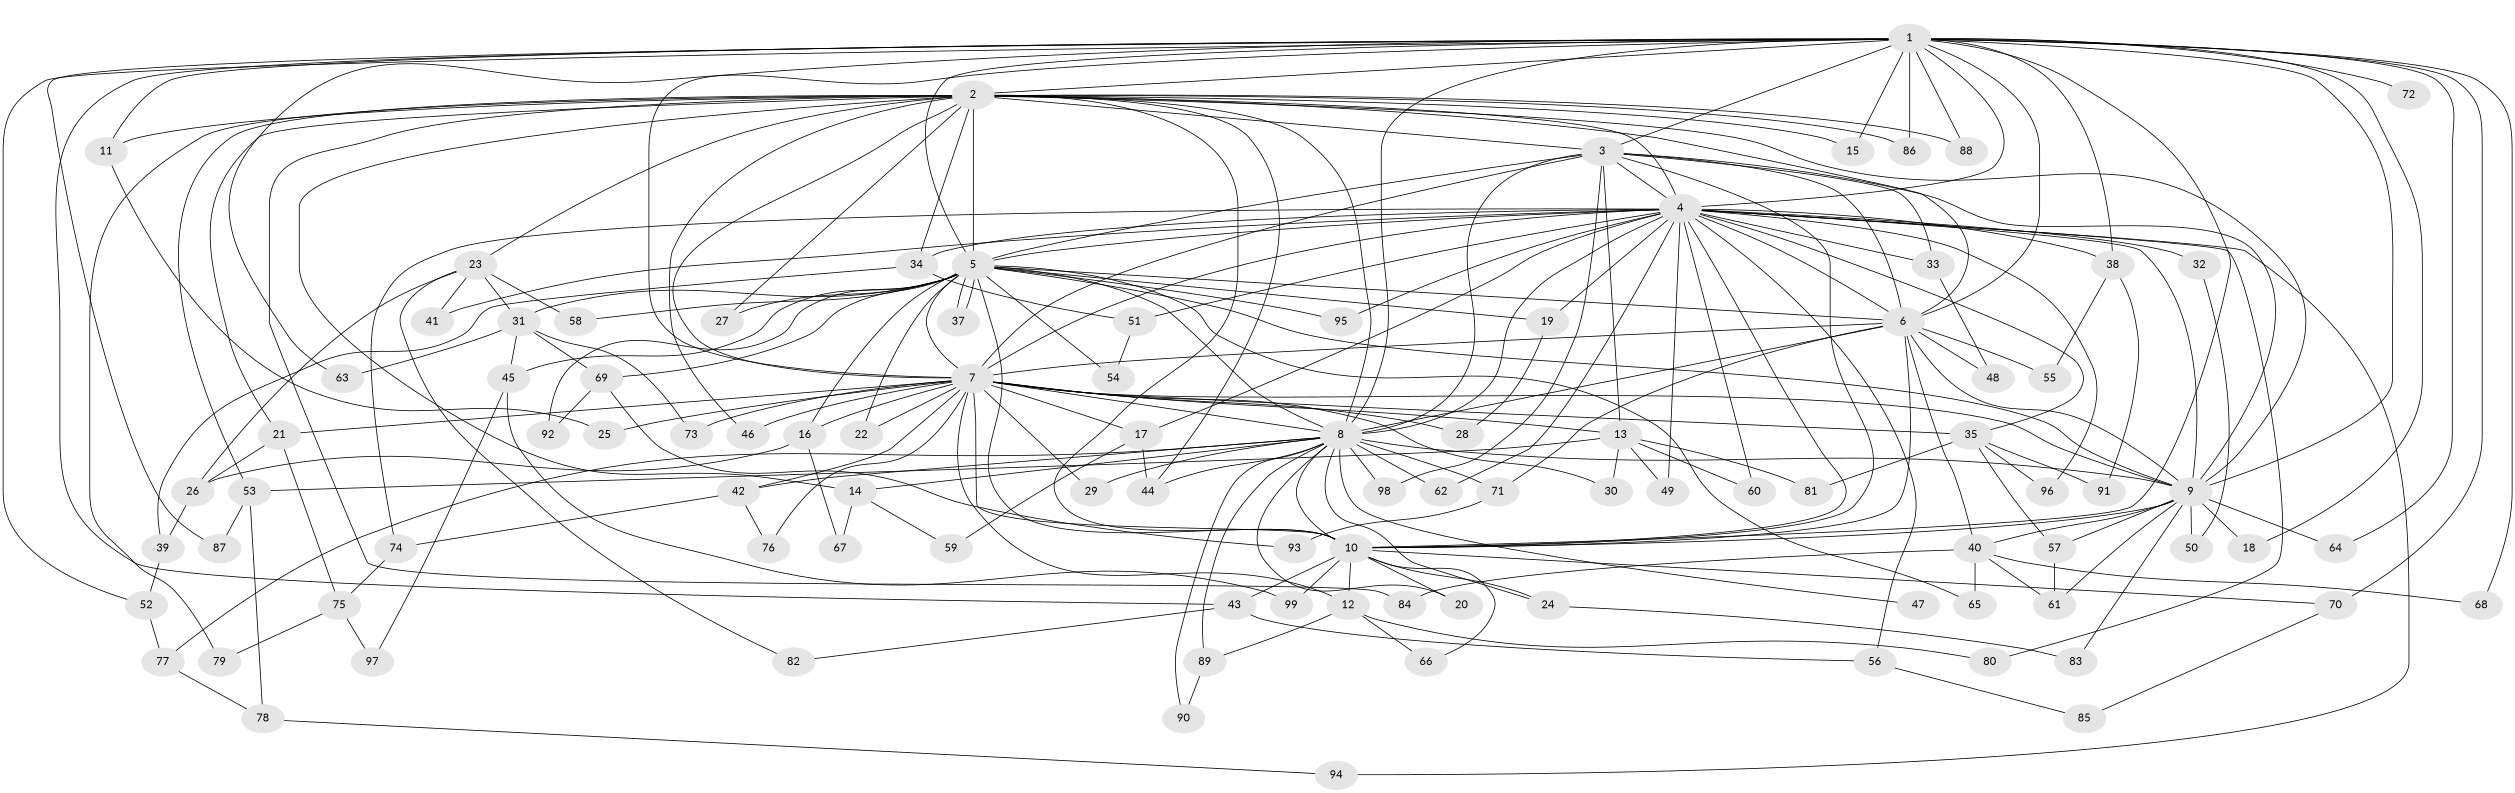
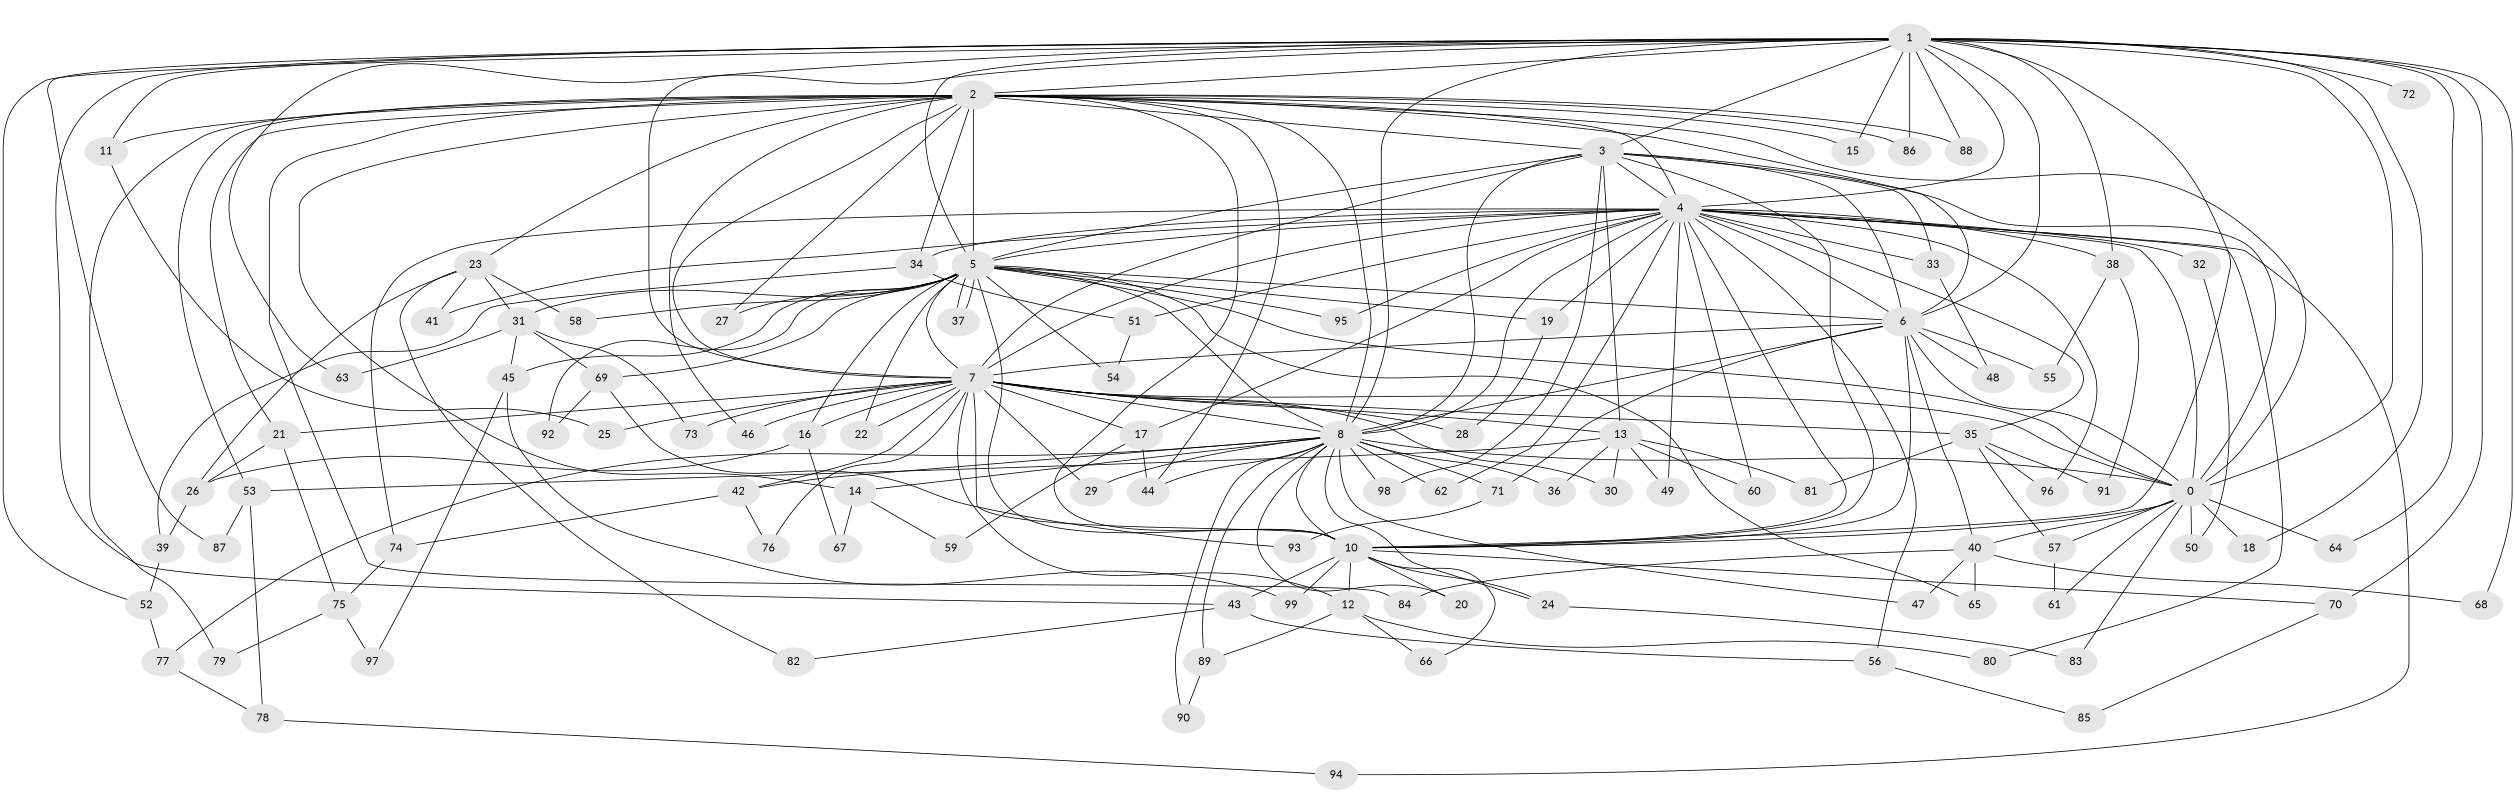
none -> (1555, 492)
(2191, 492) -> (2191, 492)
(2015, 577) -> (1947, 577)
